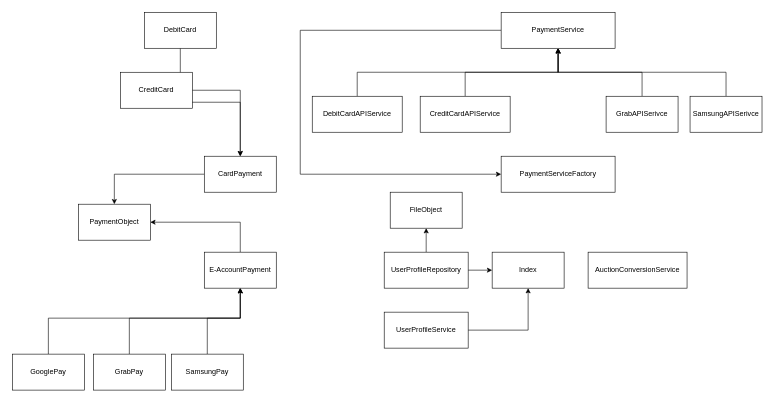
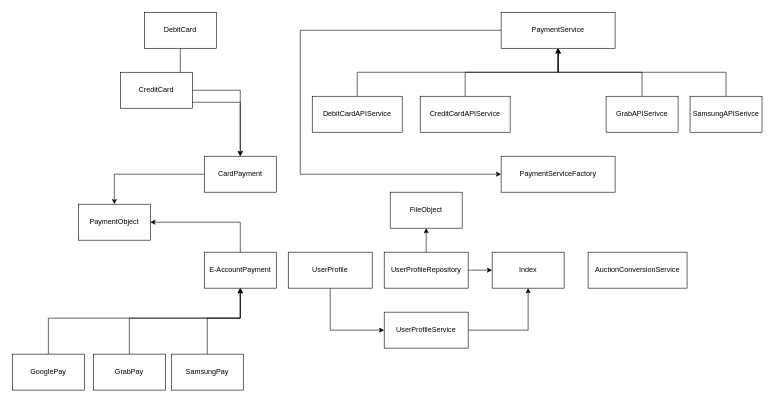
none -> (330, 270)
none -> (330, 329)
